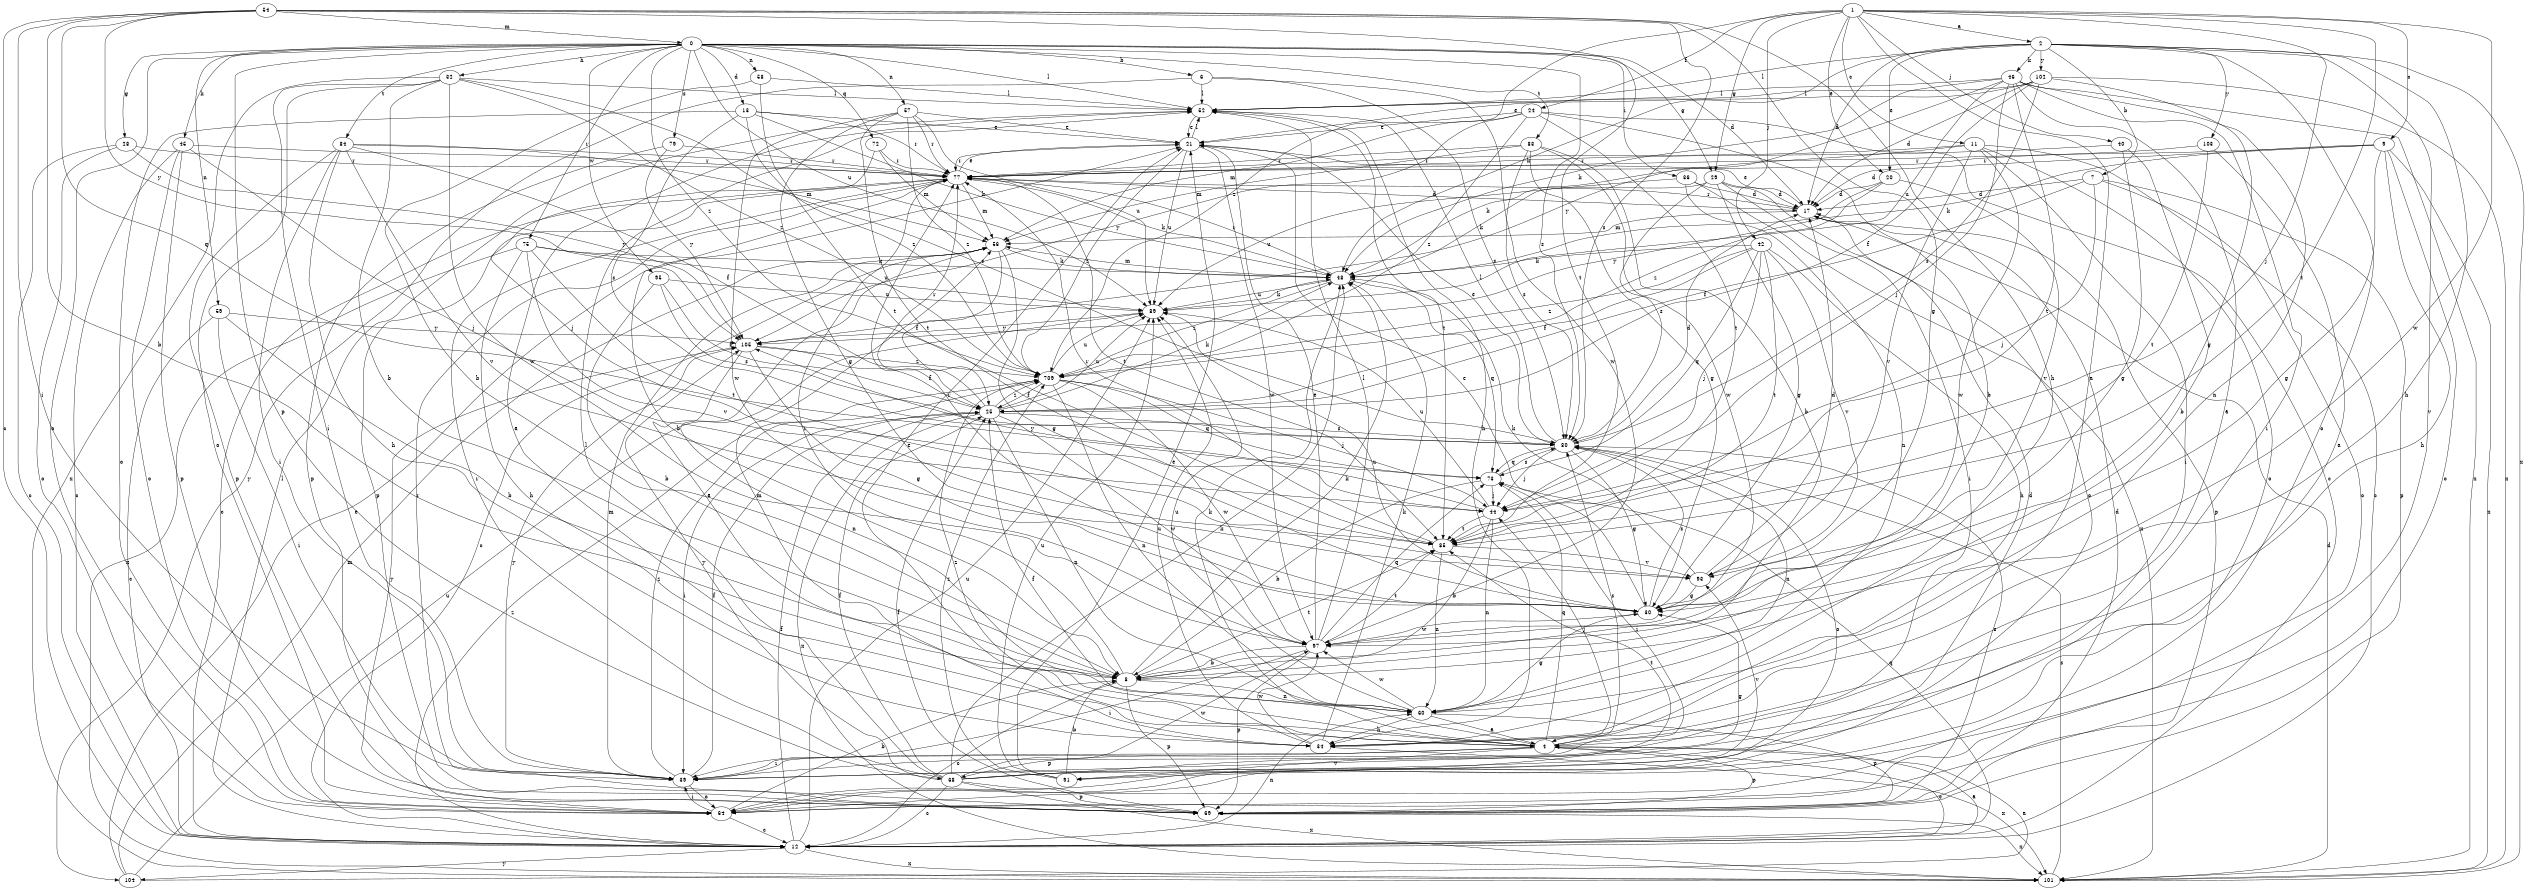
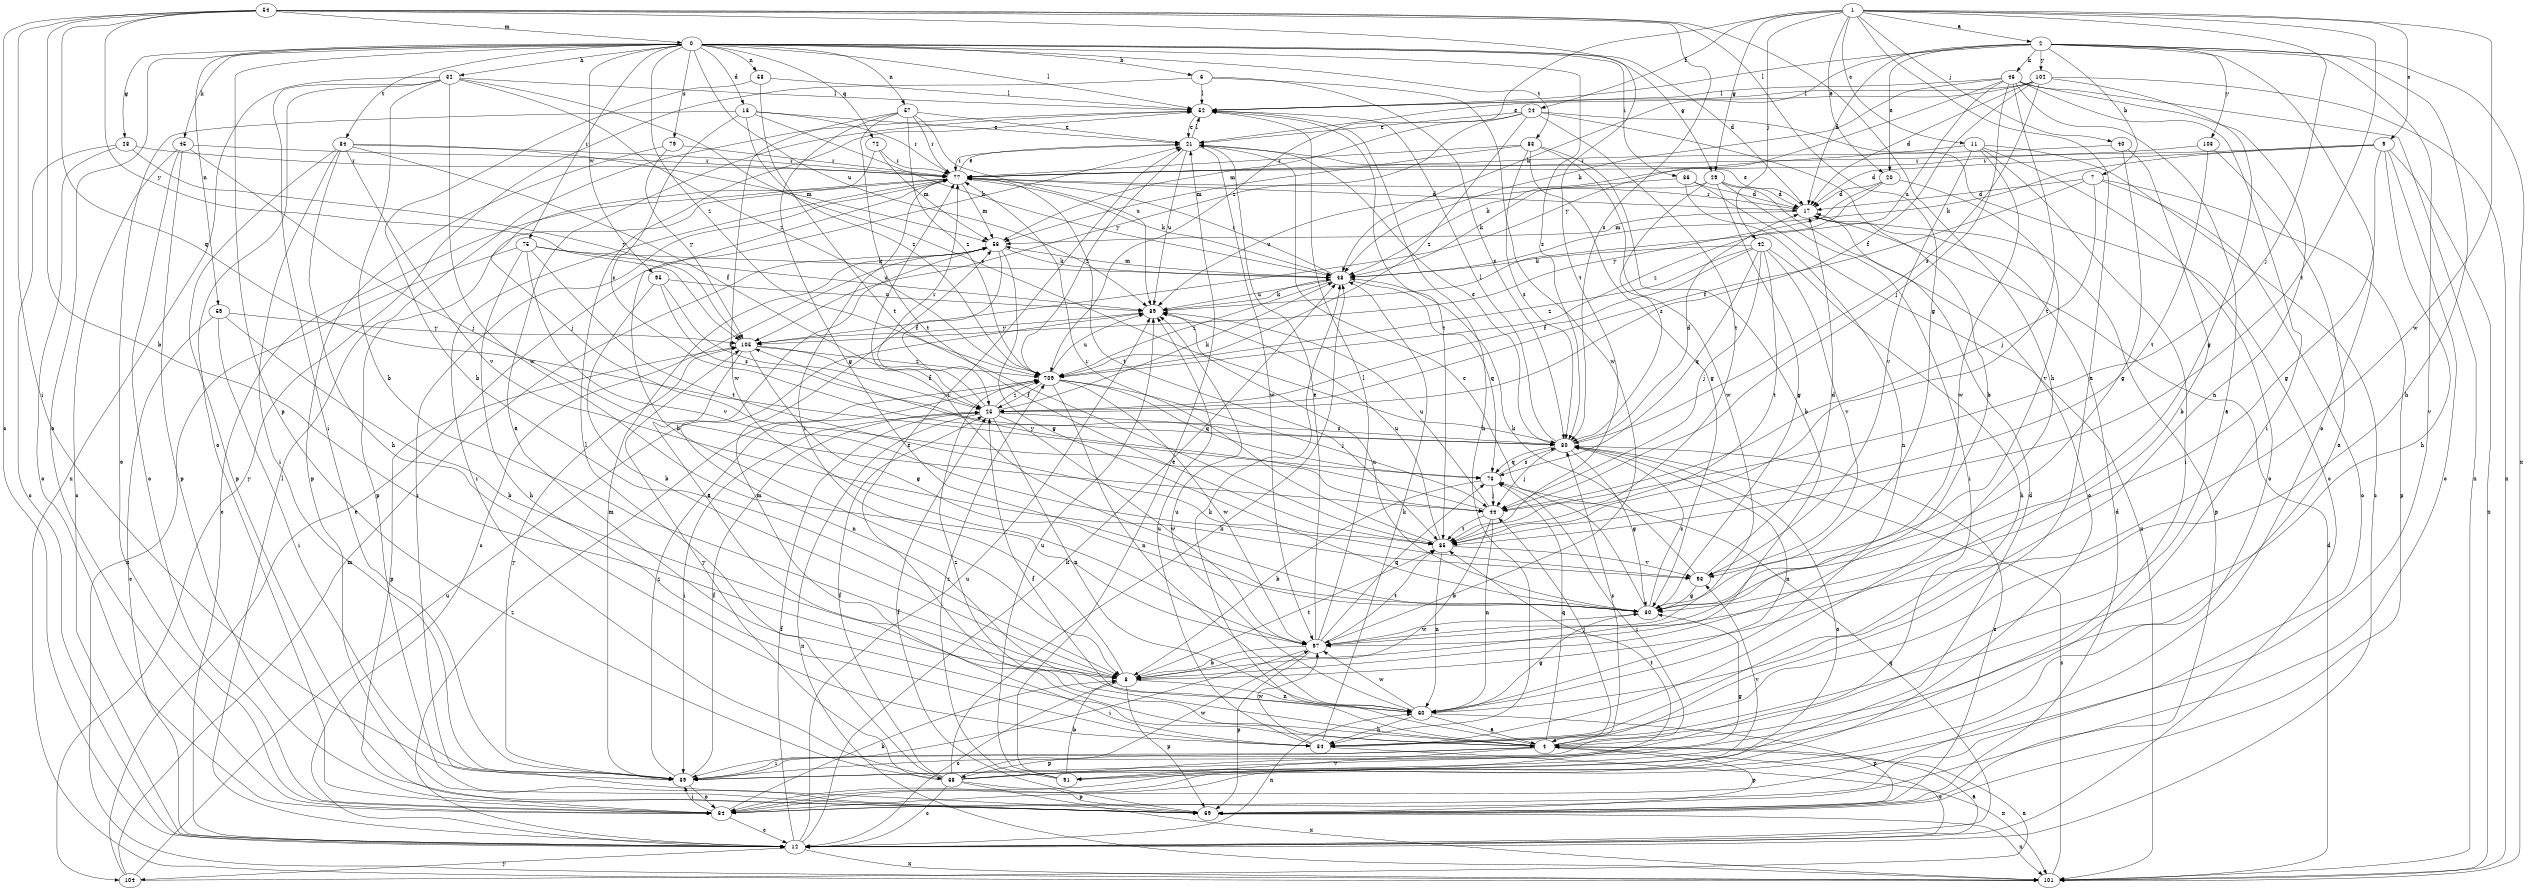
(1468, 157) -> none
(1074, 378) -> (1341, 385)
(1315, 504) -> (1061, 564)
(392, 579) -> (392, 579)
